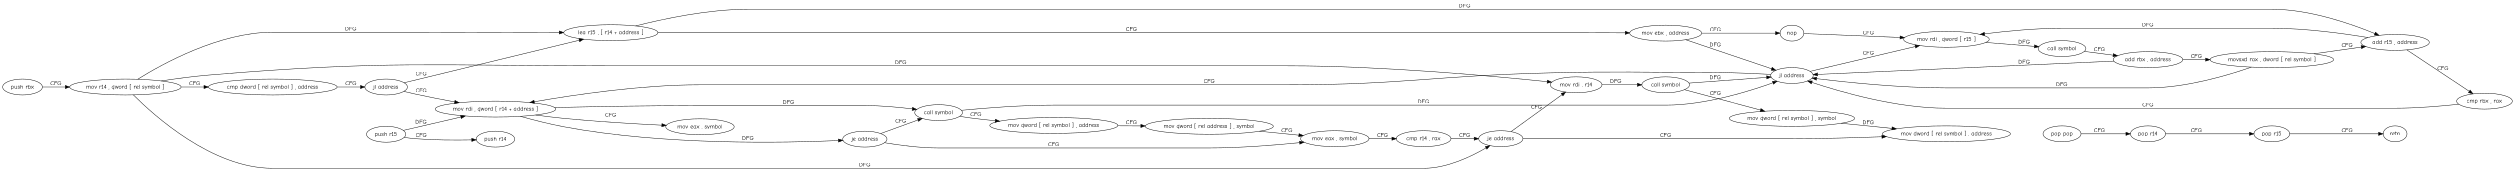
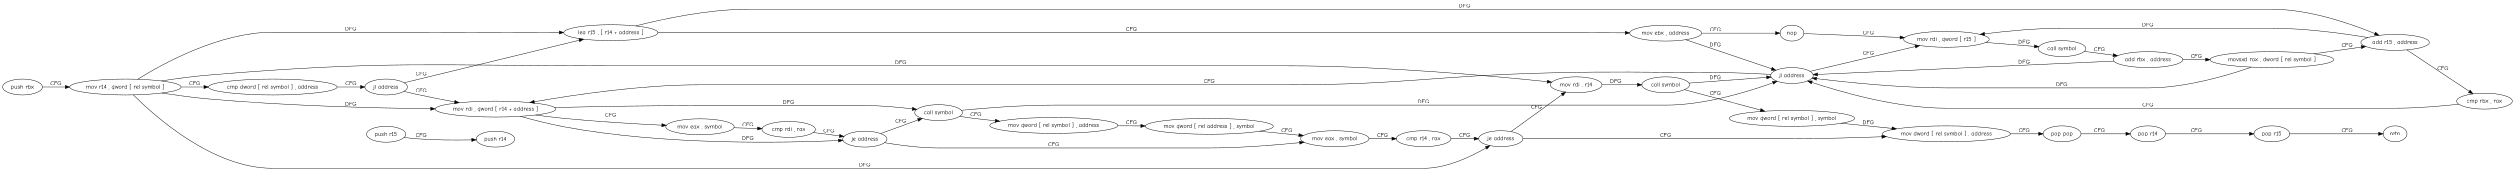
(432, 124) -> (296, 105)
none -> (789, 129)
none -> (2025, 134)
